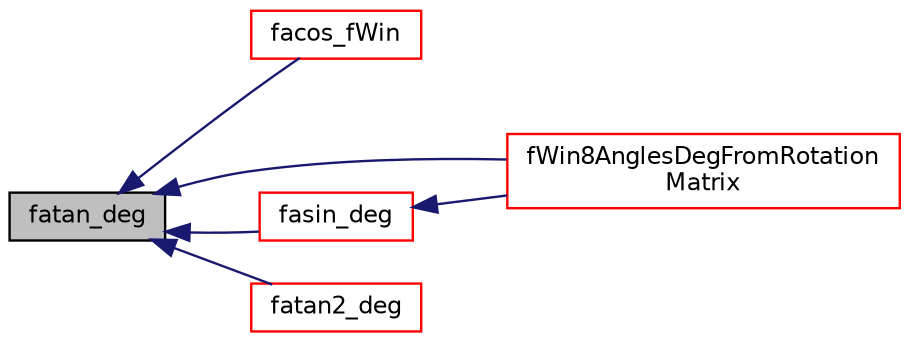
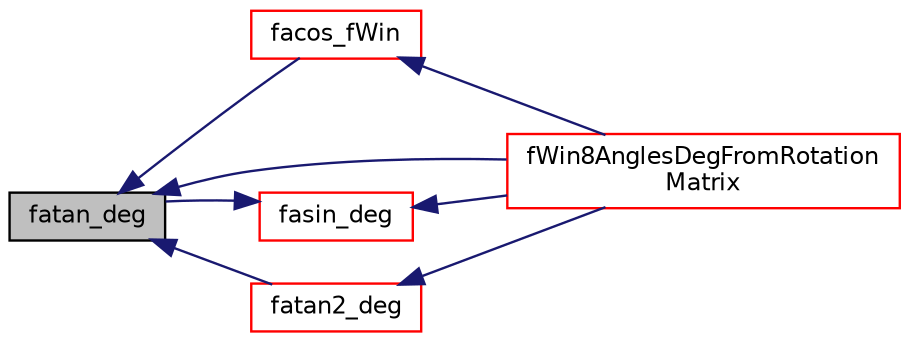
none -> (514, 101)
(224, 233) -> (200, 200)
none -> (514, 242)
